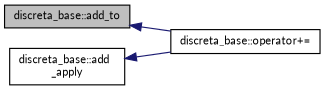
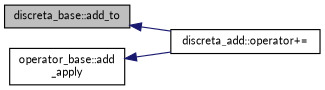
(245, 42) -> (245, 42)
(67, 67) -> (67, 67)
